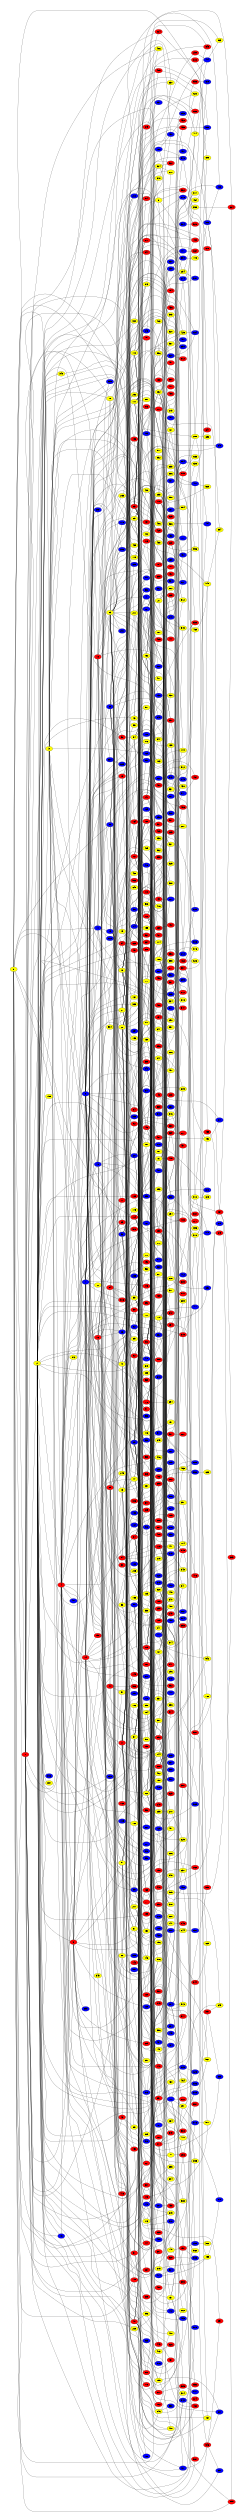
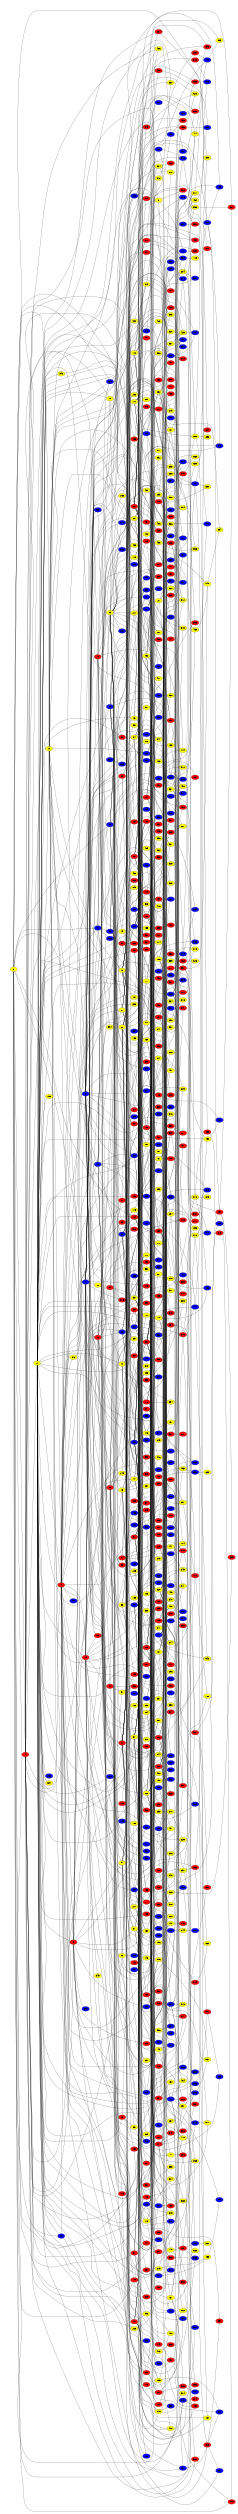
(58, 482) -> (153, 928)
(219, 2005) -> none
